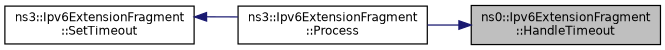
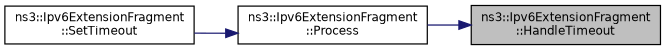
(222, 17) -> (210, 33)
(566, 25) -> (566, 25)
